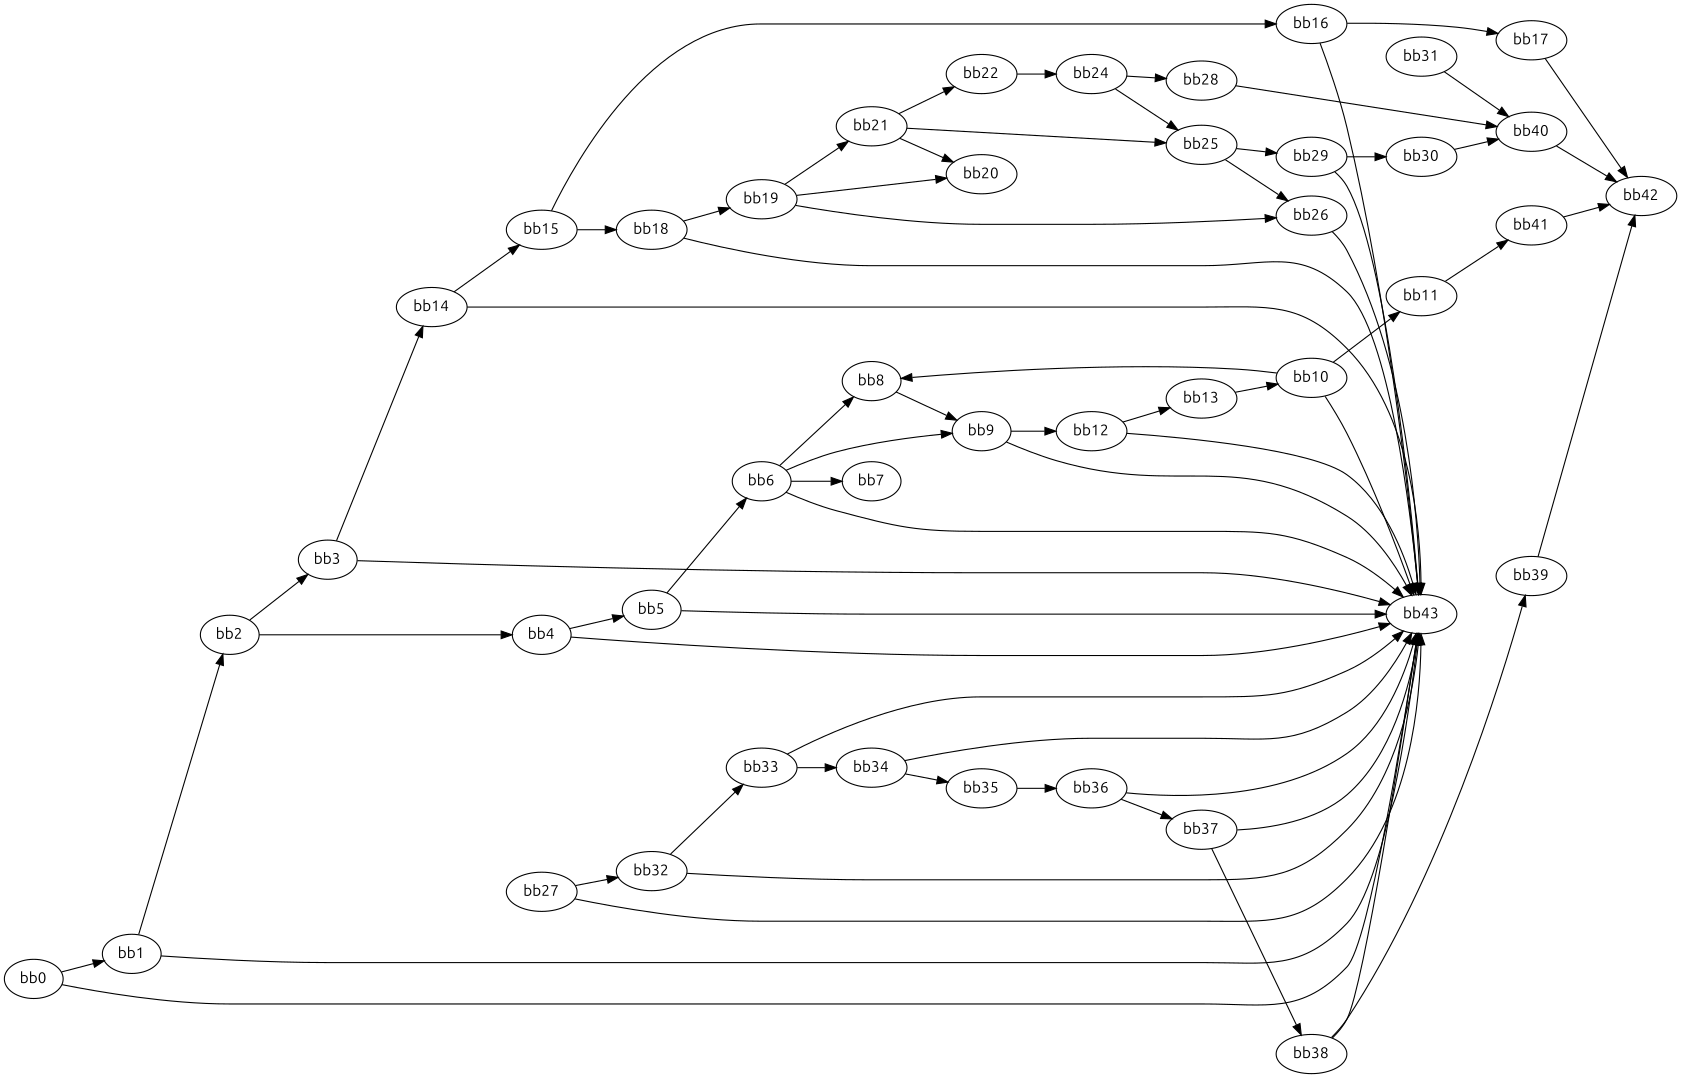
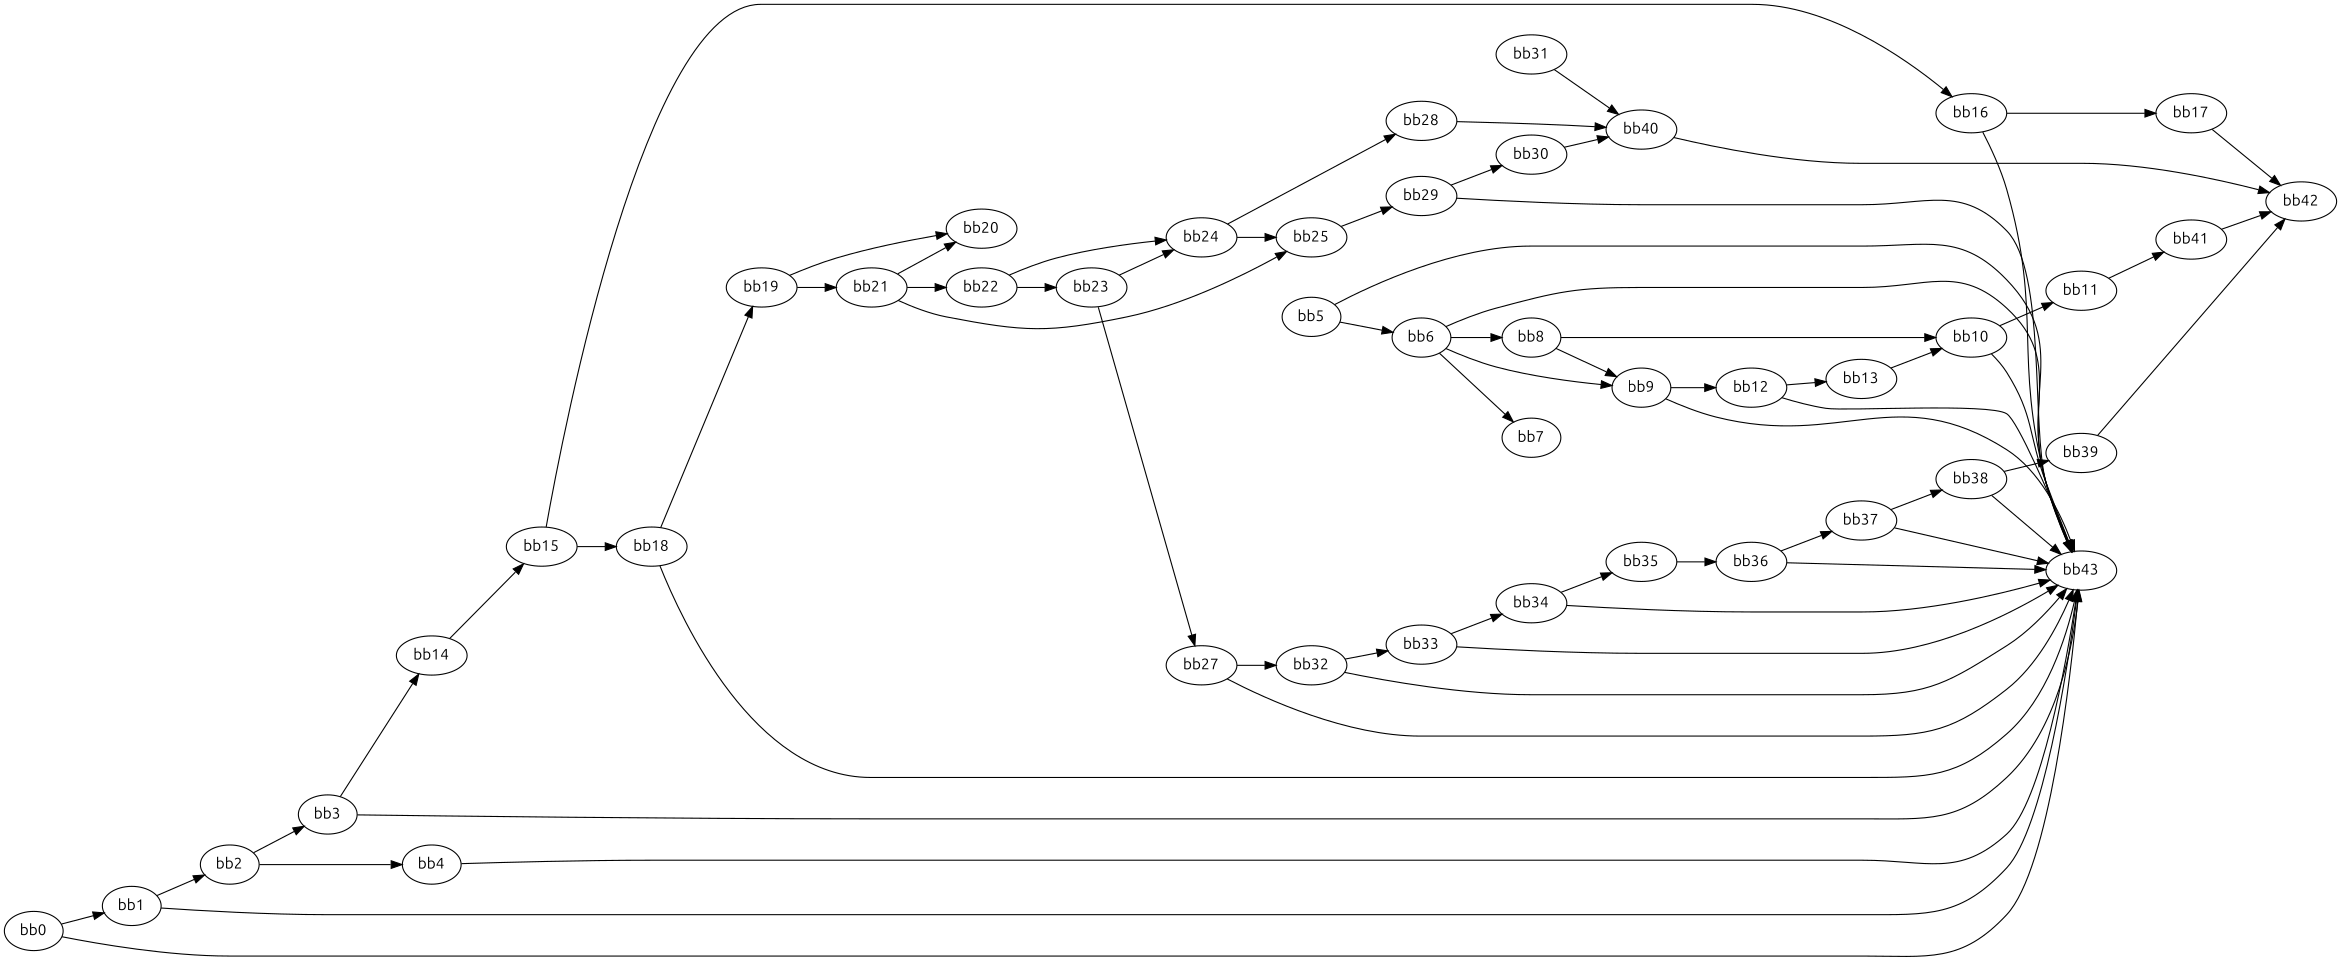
(1312, 216) -> none
none -> (1092, 287)
(1039, 307) -> none
(1095, 367) -> (1743, 338)
(591, 624) -> none
